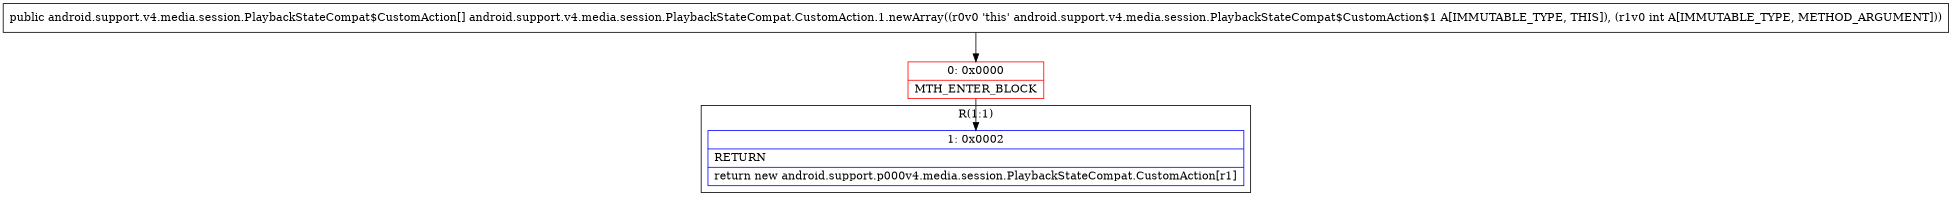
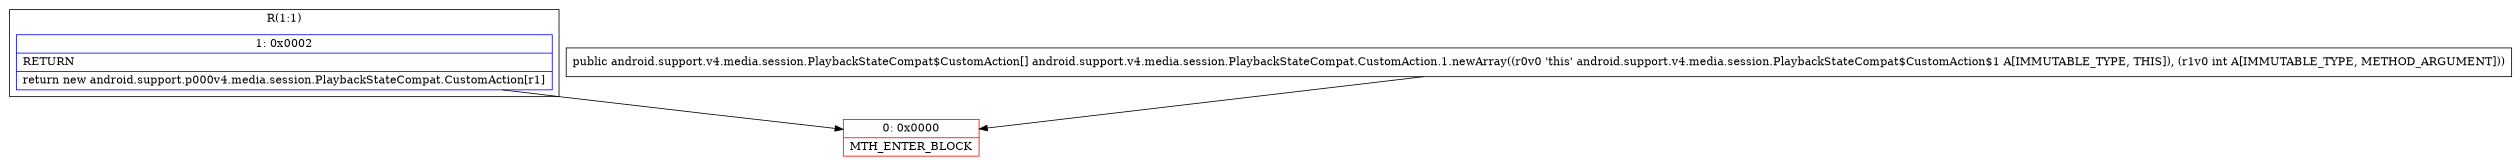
(976, 111) -> (669, 109)
